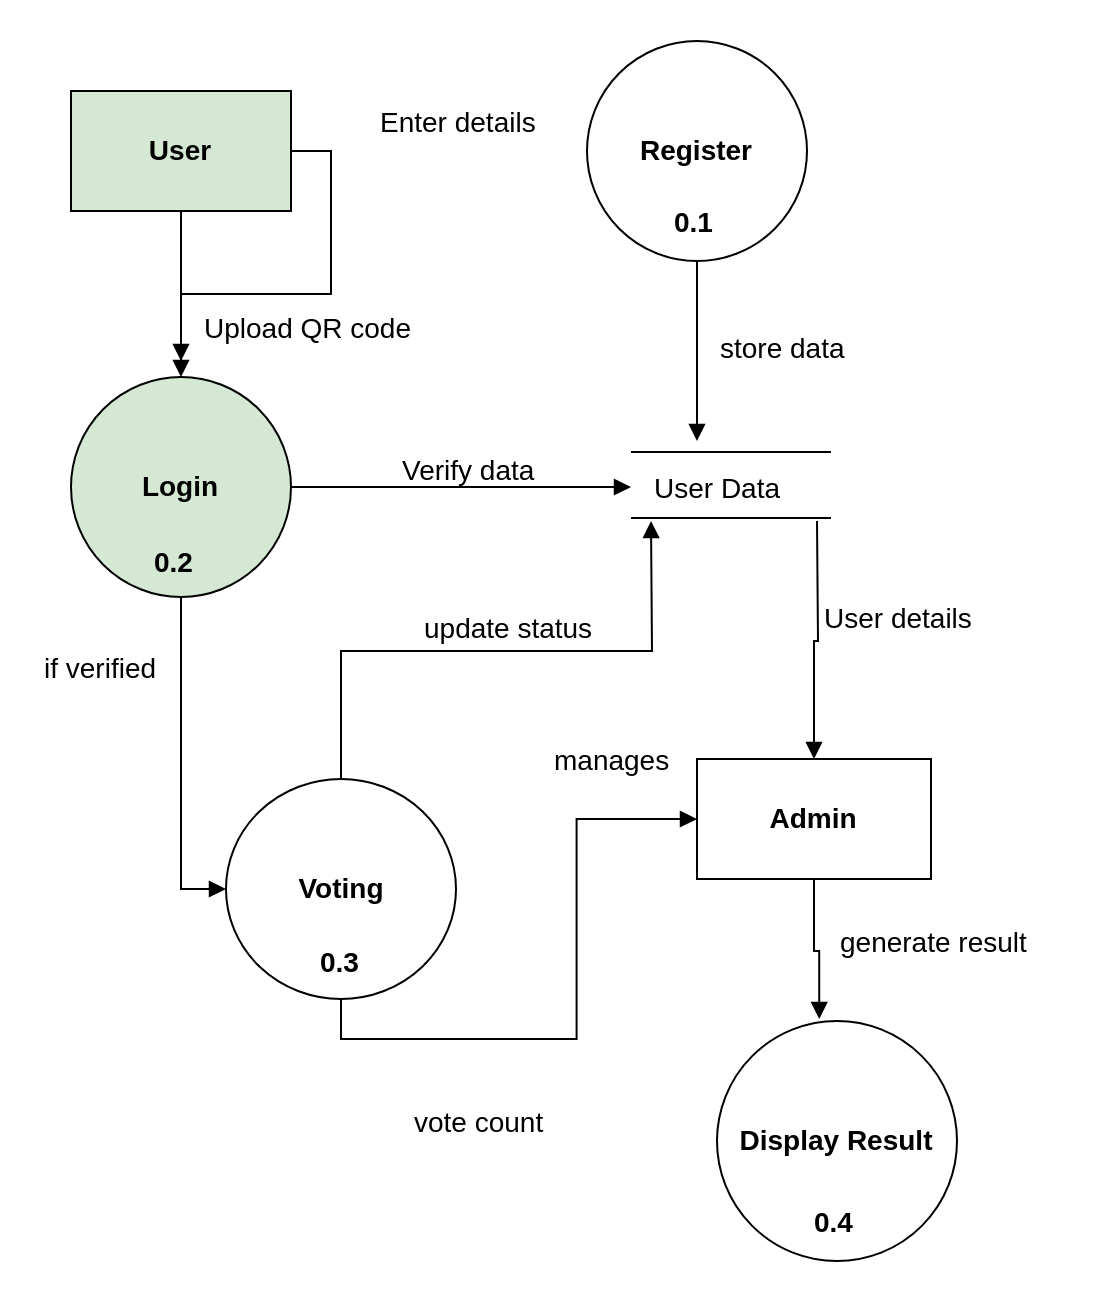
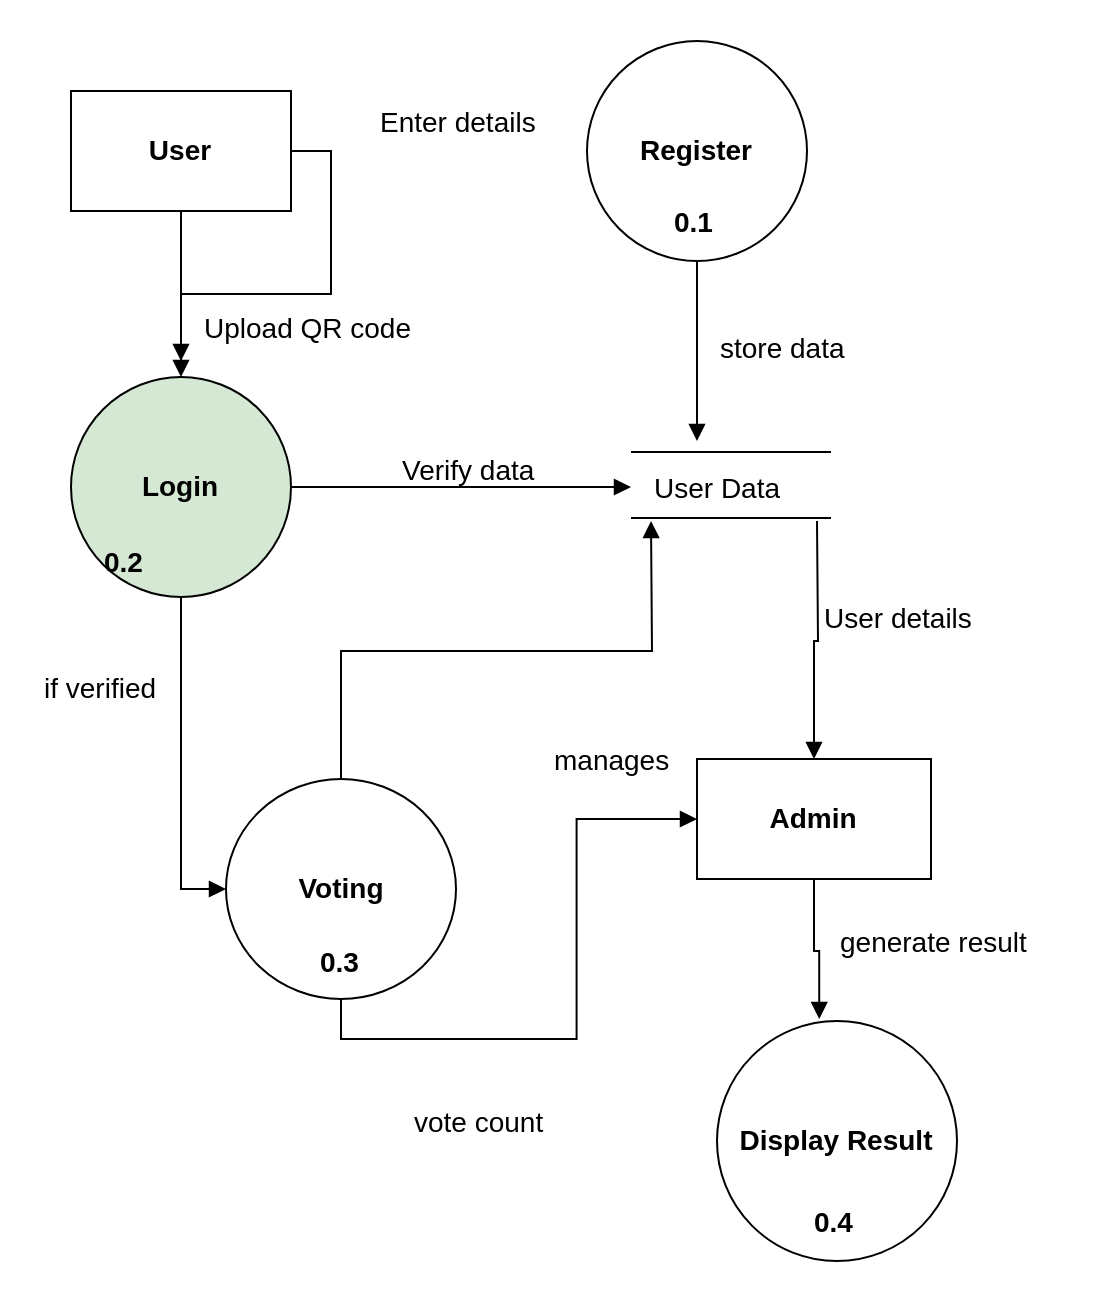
(181, 151) -> (181, 151)
(181, 561) -> (131, 561)
(521, 627) -> none
(111, 667) -> (111, 687)
